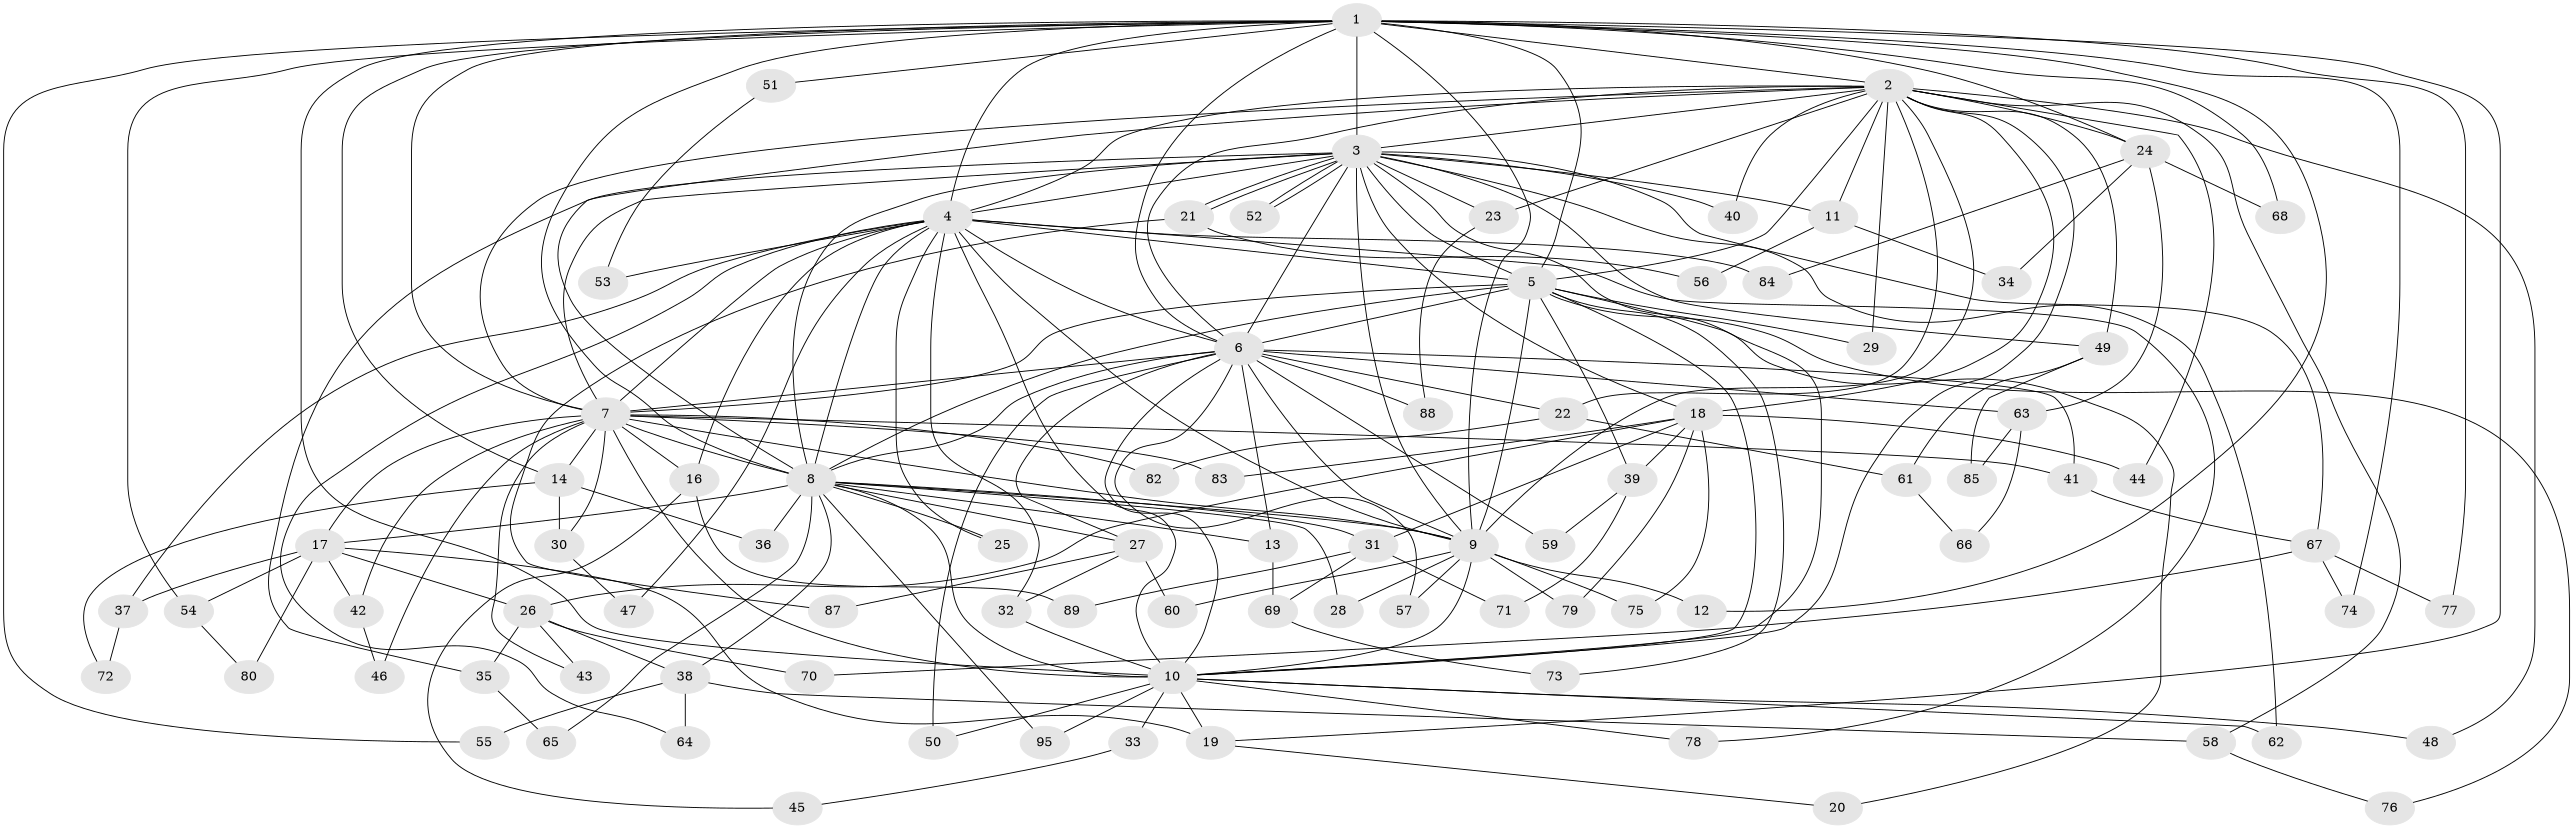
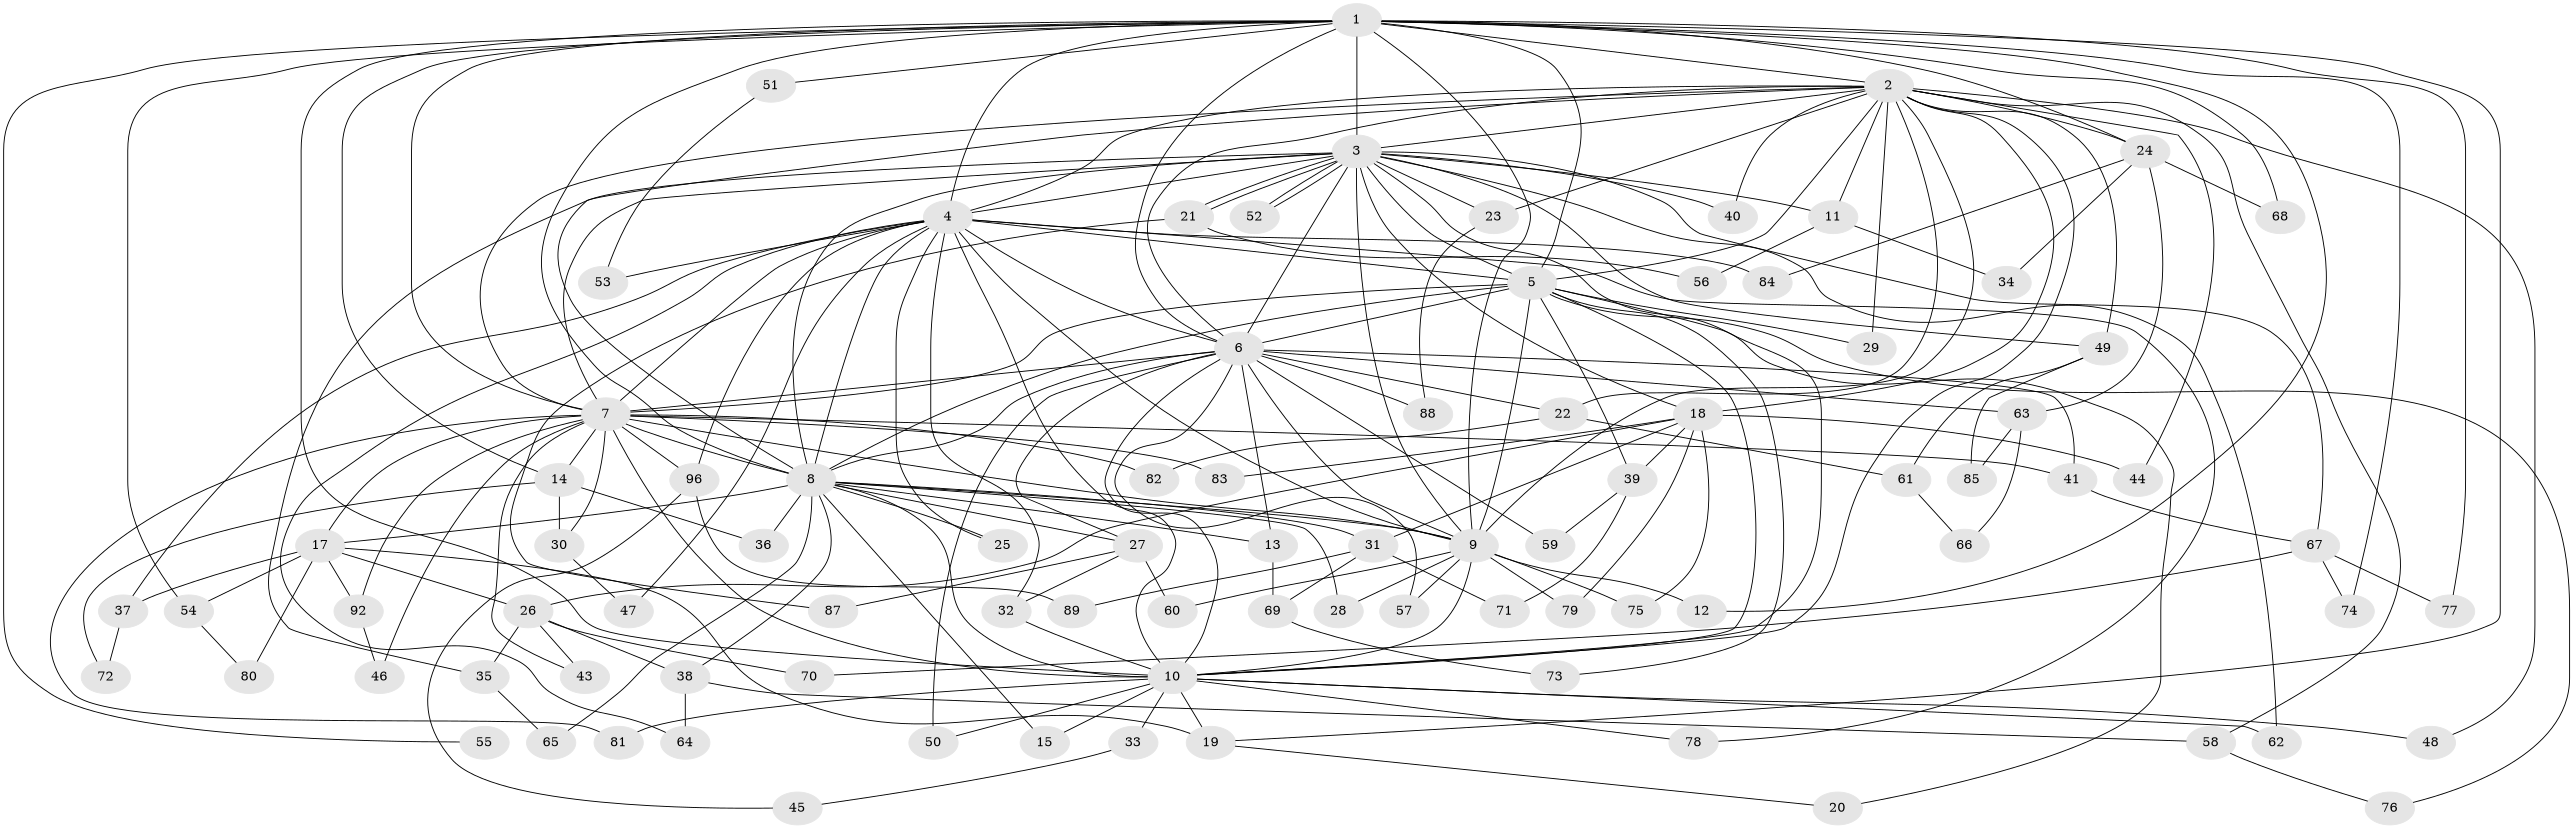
(694, 480) -> (694, 480)
(359, 611) -> (359, 611)
(590, 703) -> none
none -> (619, 743)
(1045, 743) -> (1045, 743)
